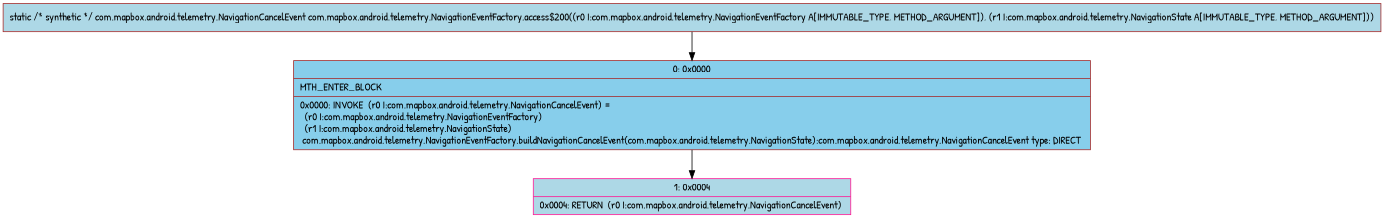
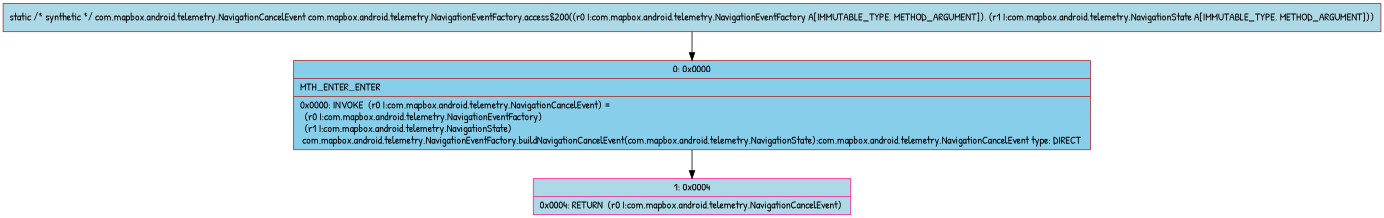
(341, 87) -> (340, 87)
